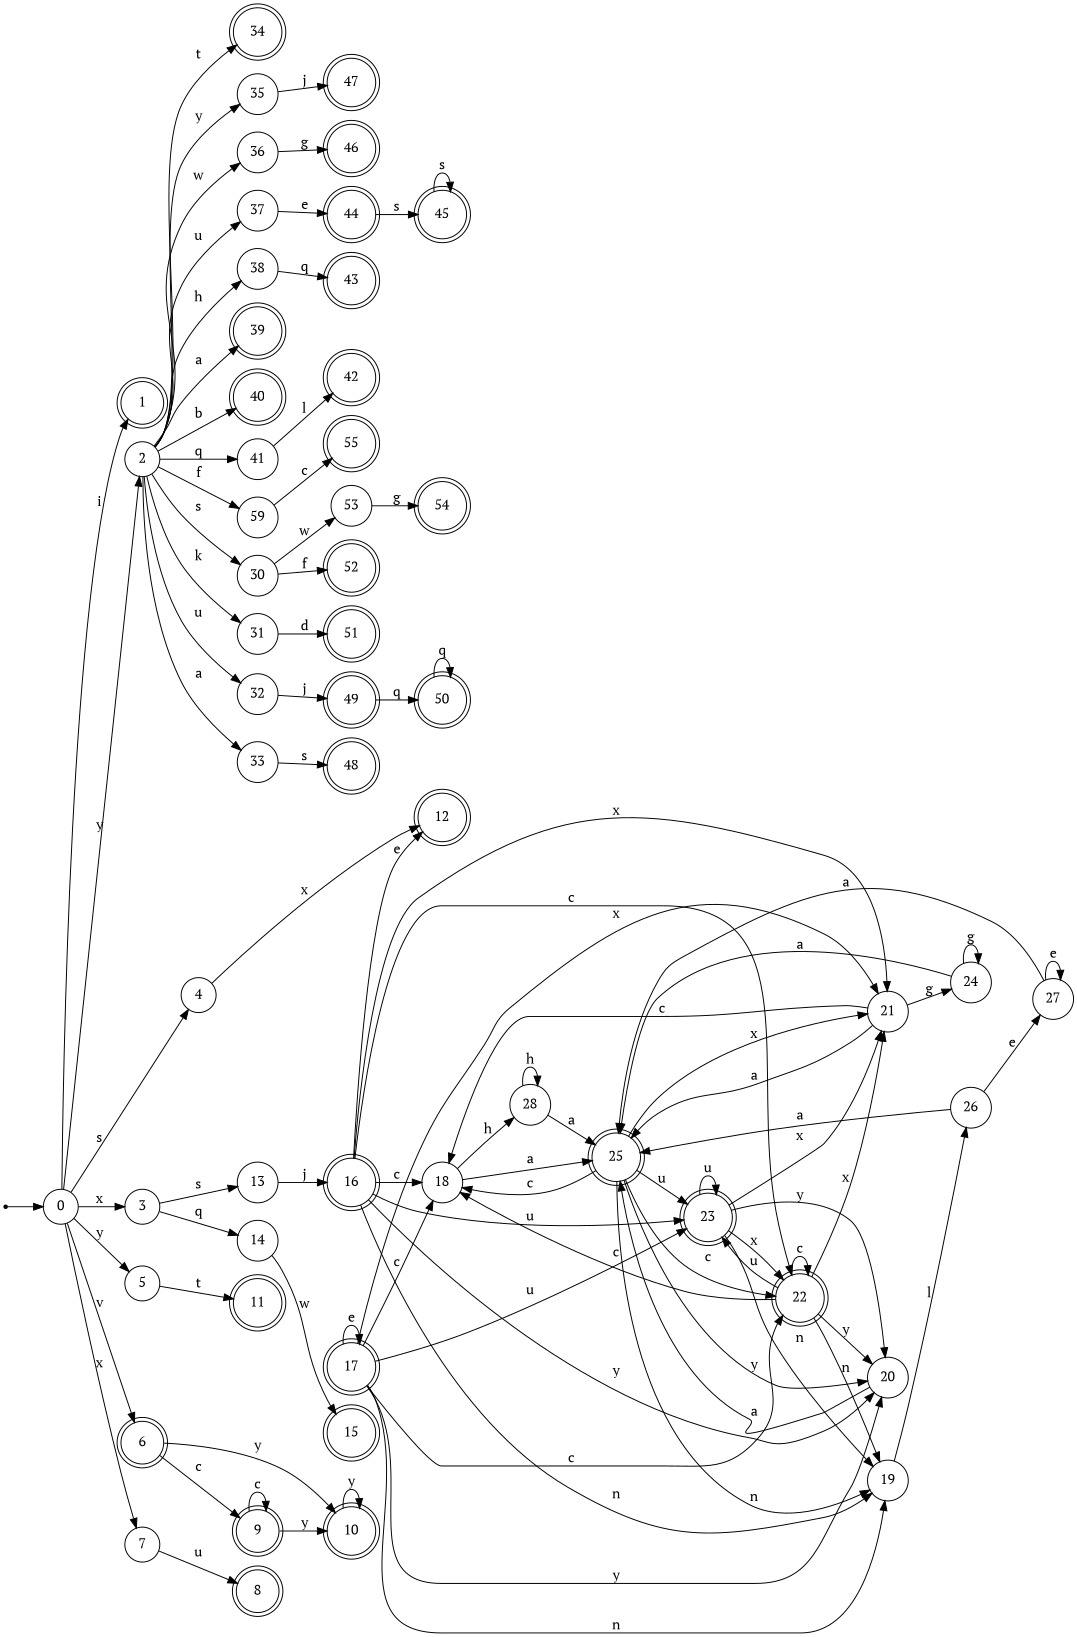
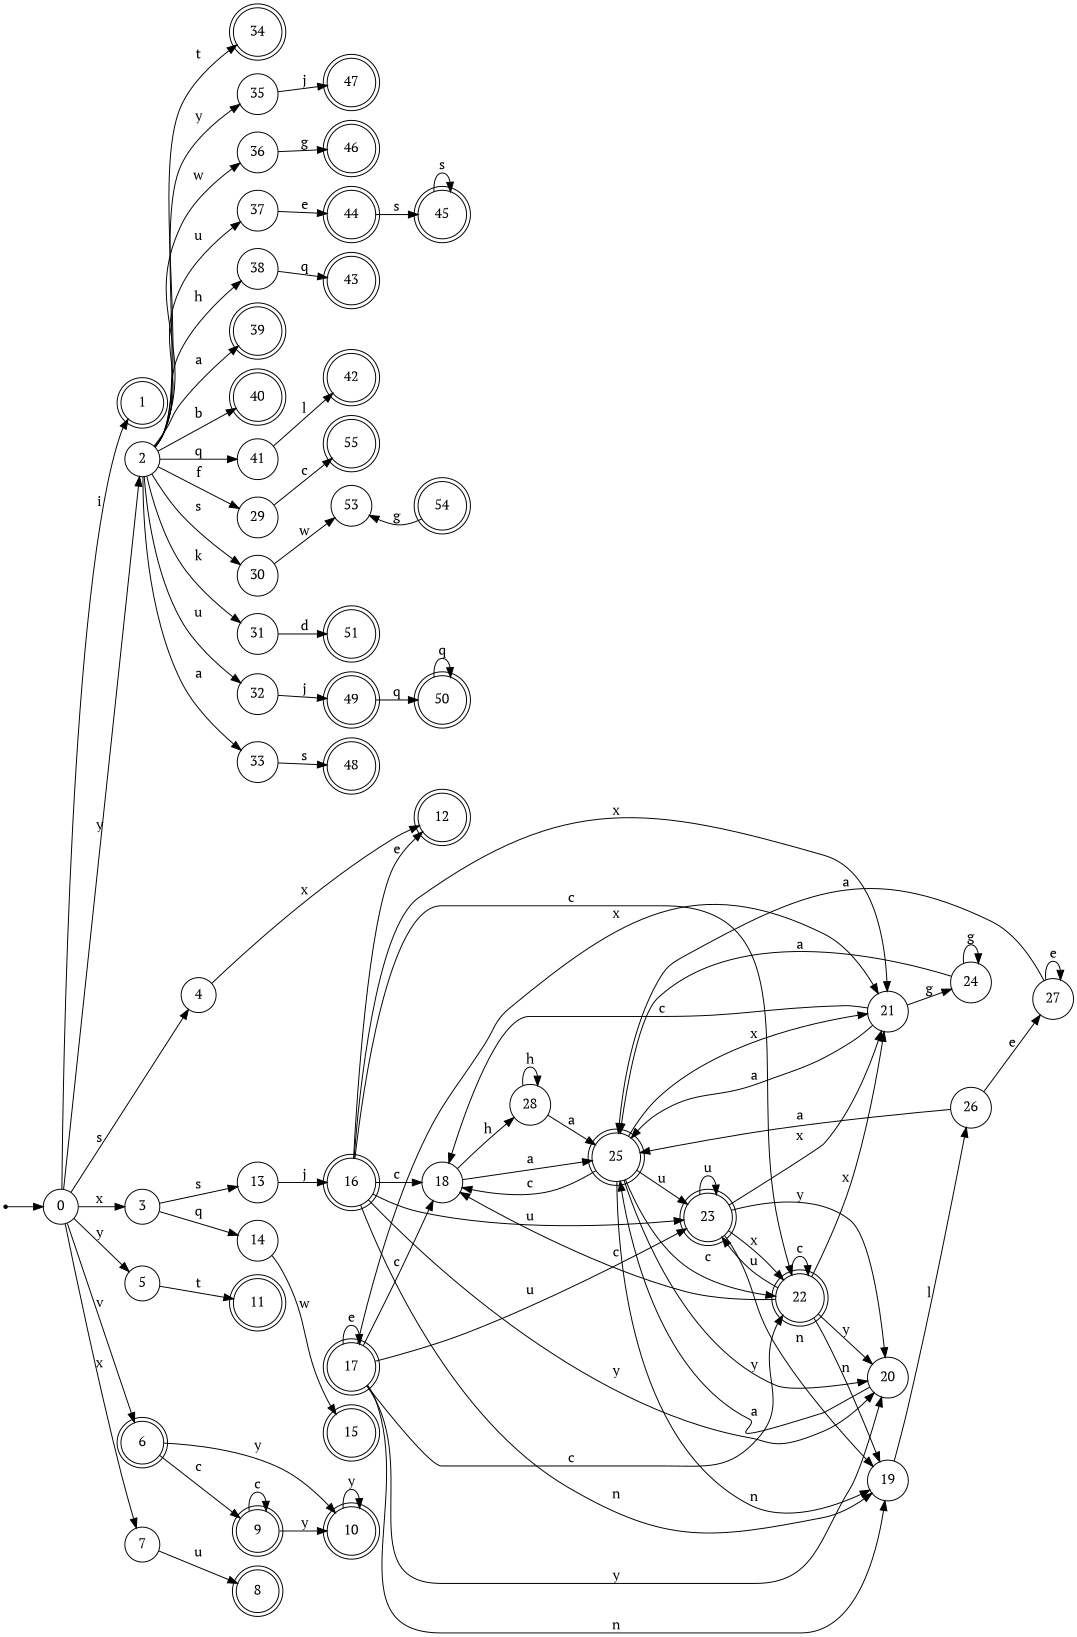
(390, 506) -> (400, 525)
(258, 517) -> (258, 517)
(351, 568) -> none
